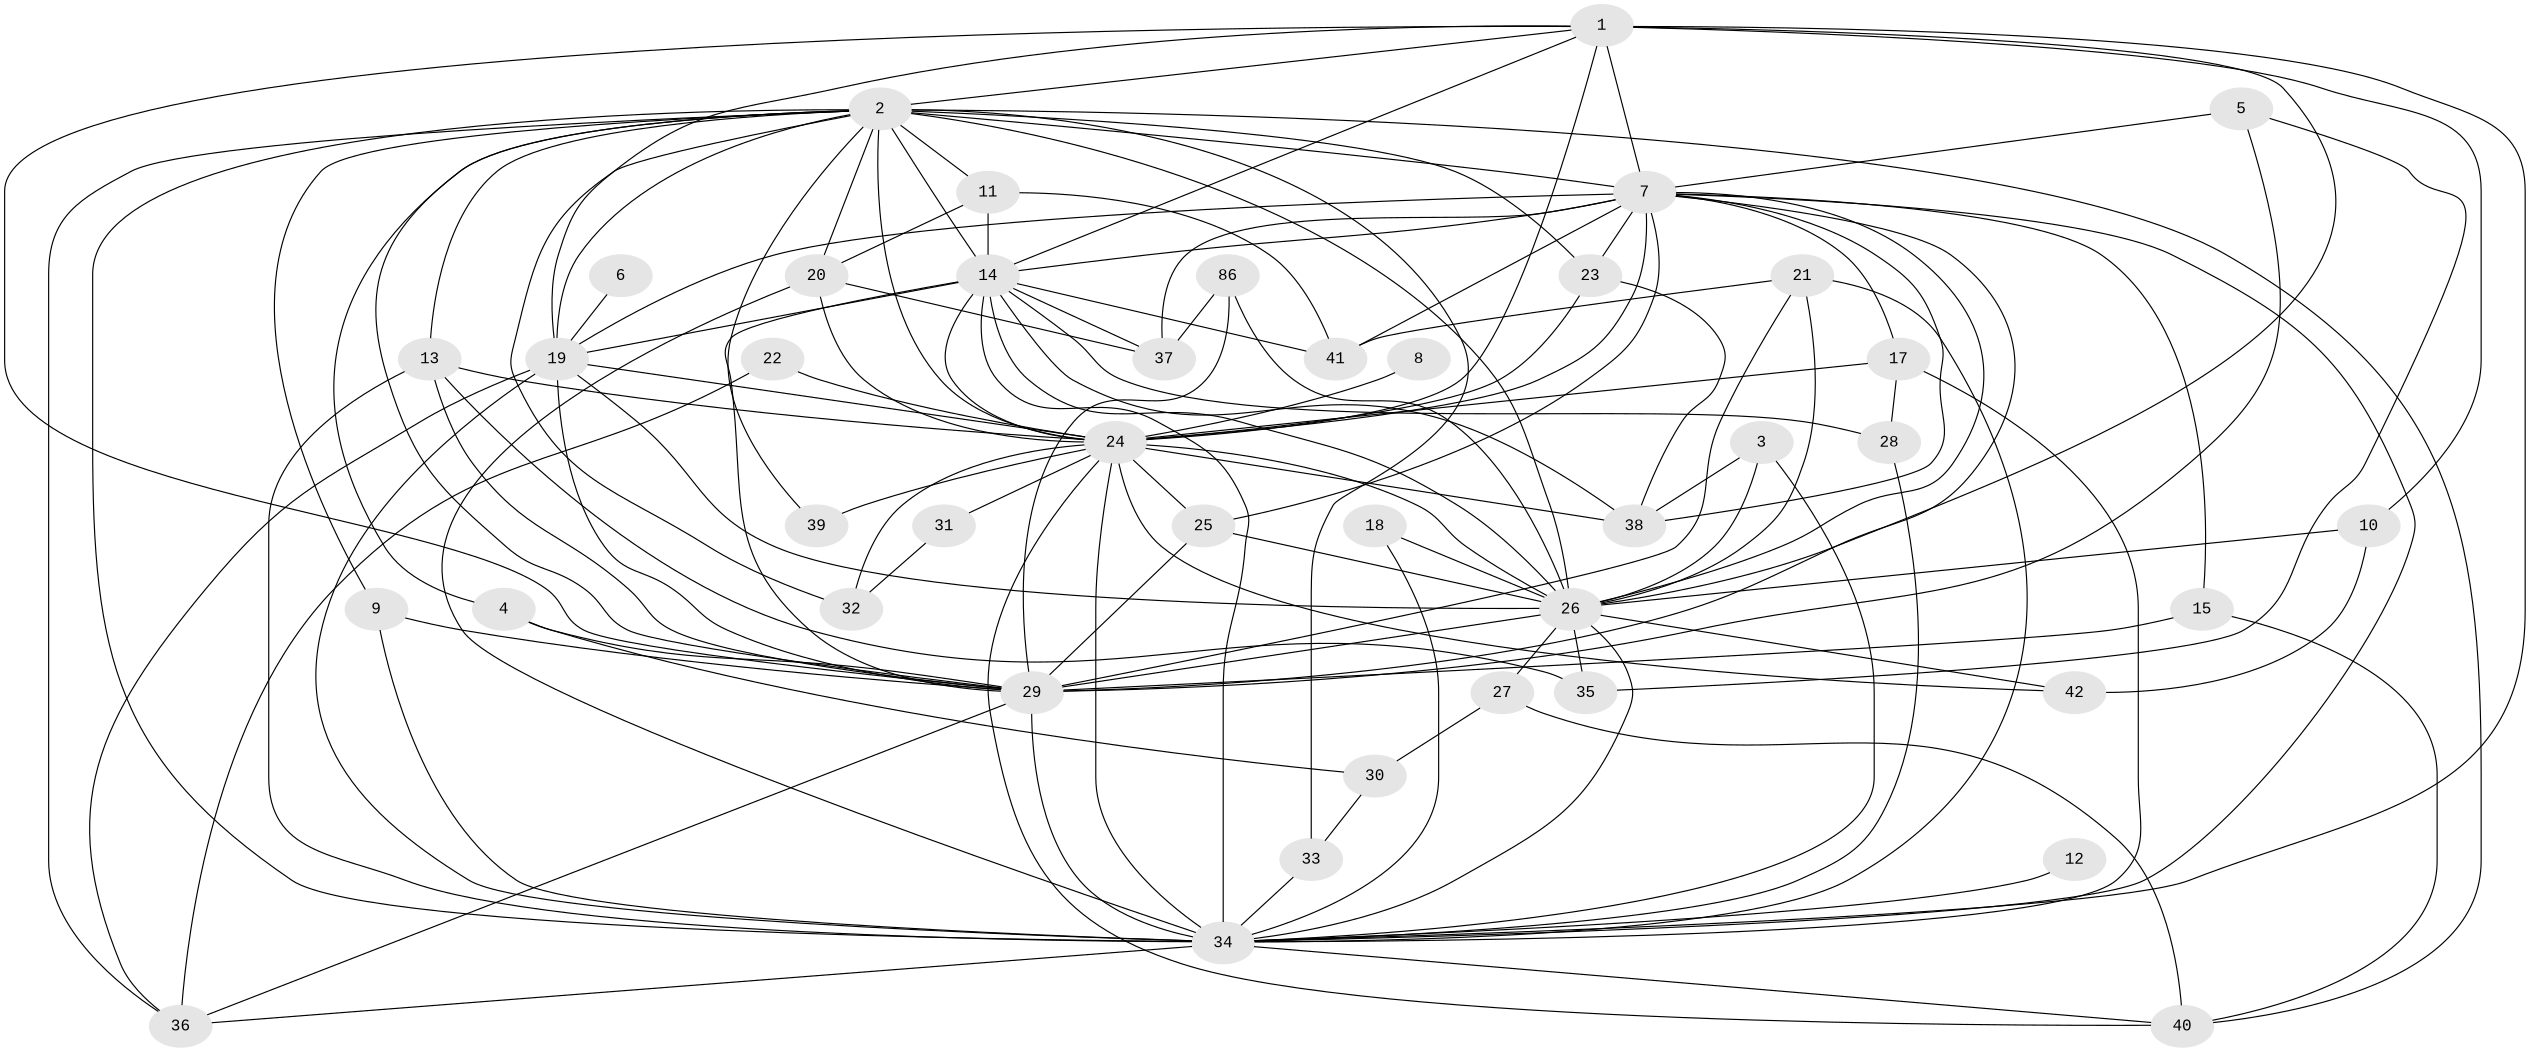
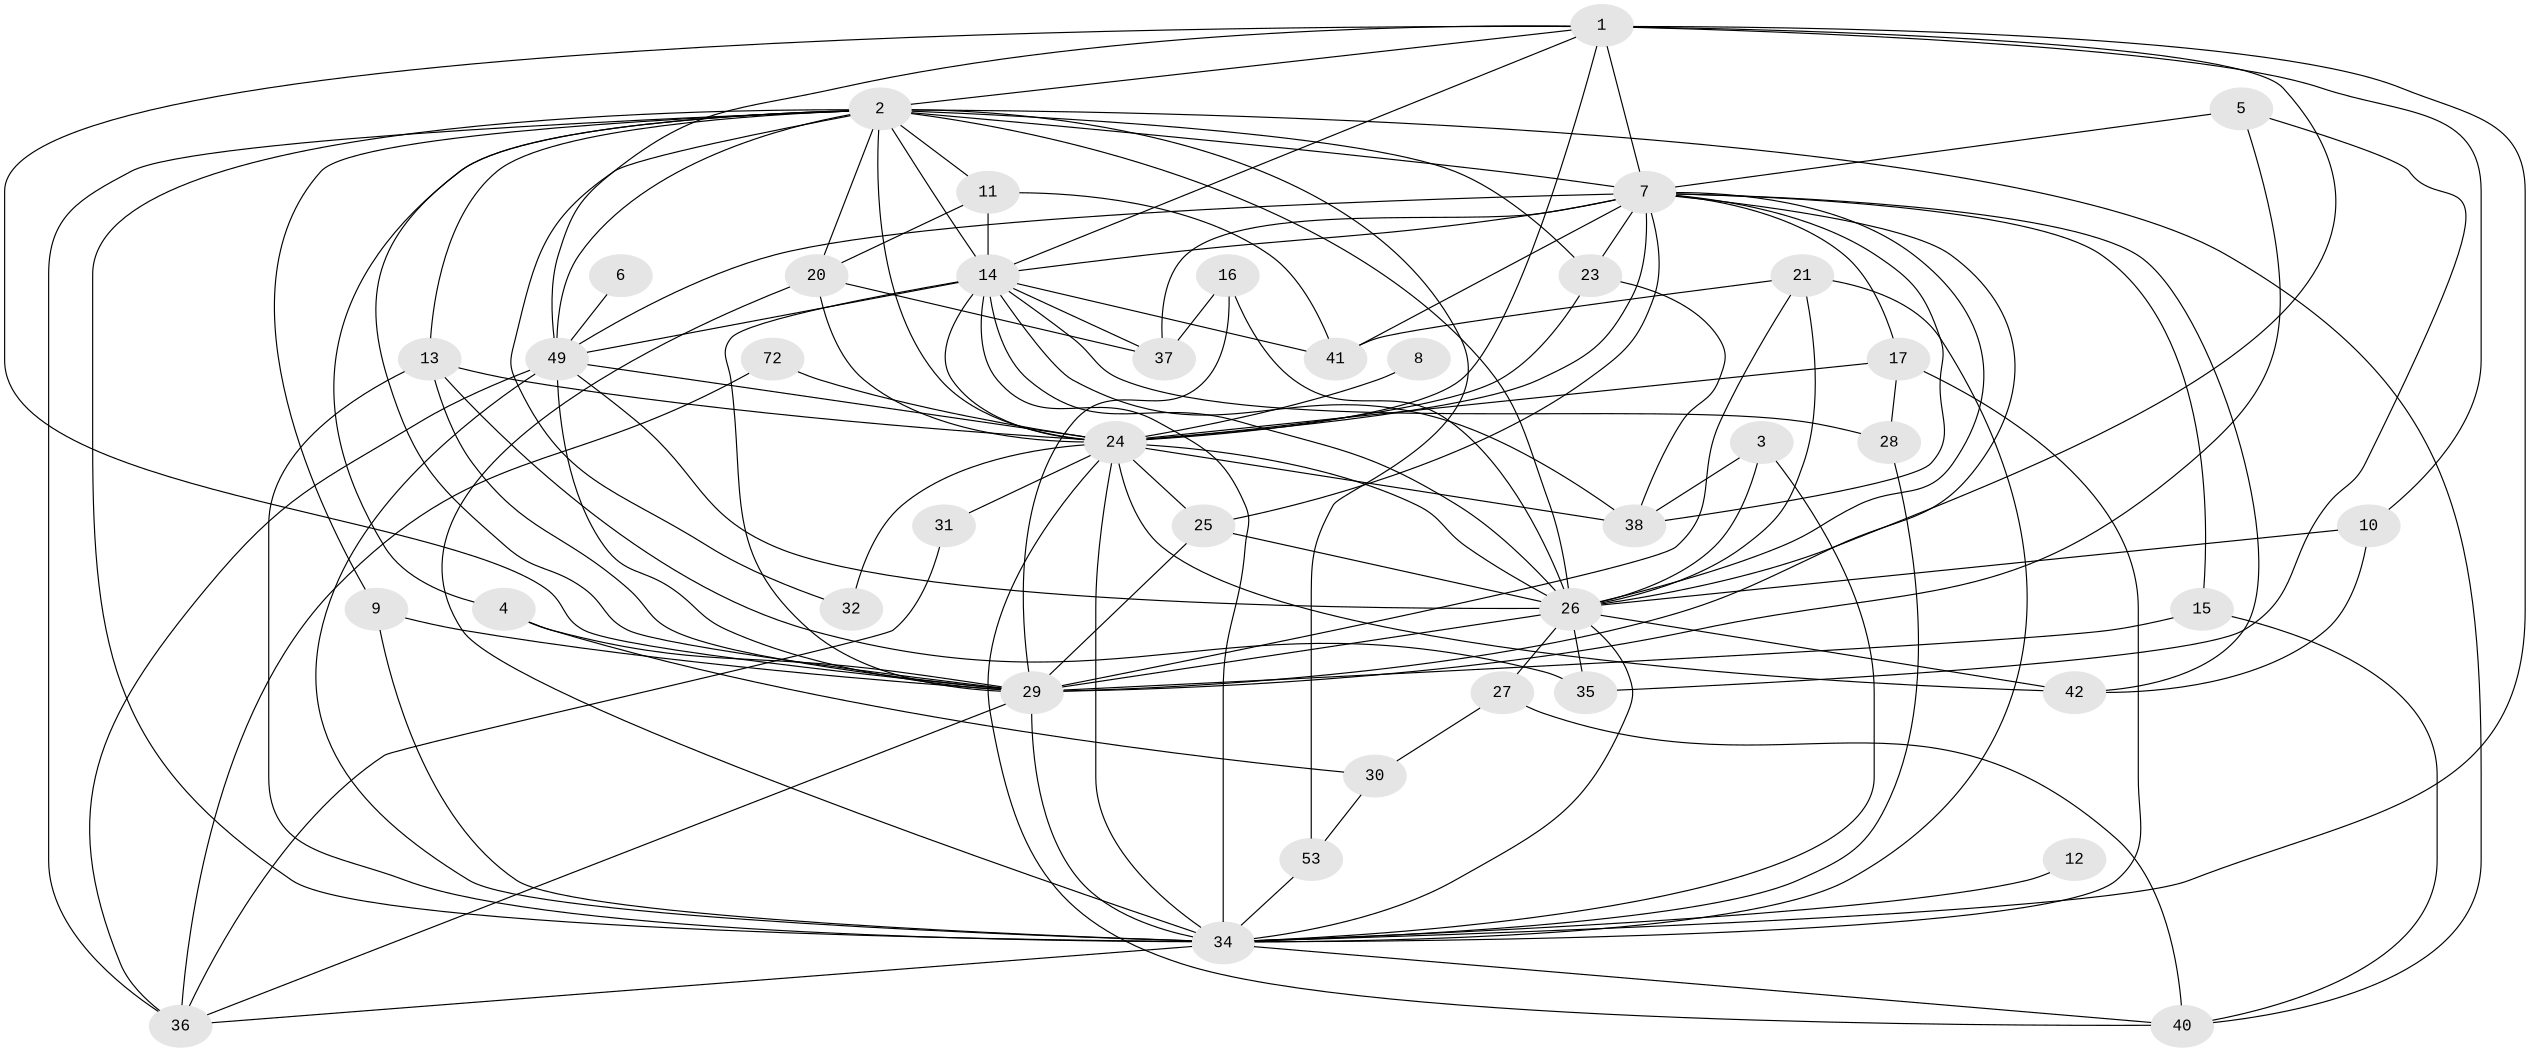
(1228, 276) -> (1228, 276)
(557, 359) -> (557, 359)
(773, 359) -> (773, 359)
(817, 526) -> none
(1375, 526) -> none
(898, 568) -> (530, 719)
(2304, 730) -> (2170, 289)
(1311, 859) -> (1311, 859)
